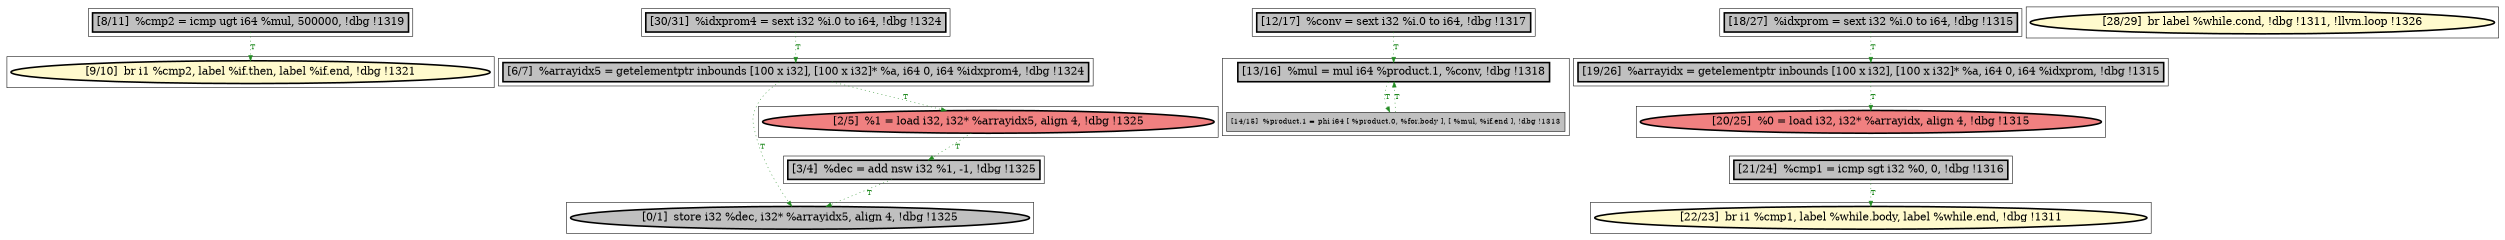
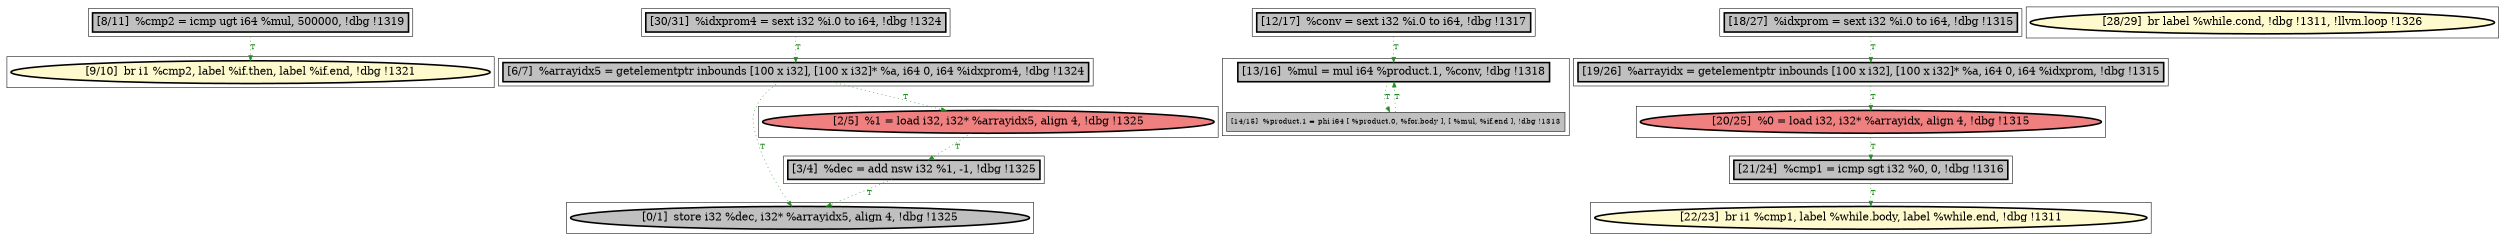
none -> (1871, 144)
